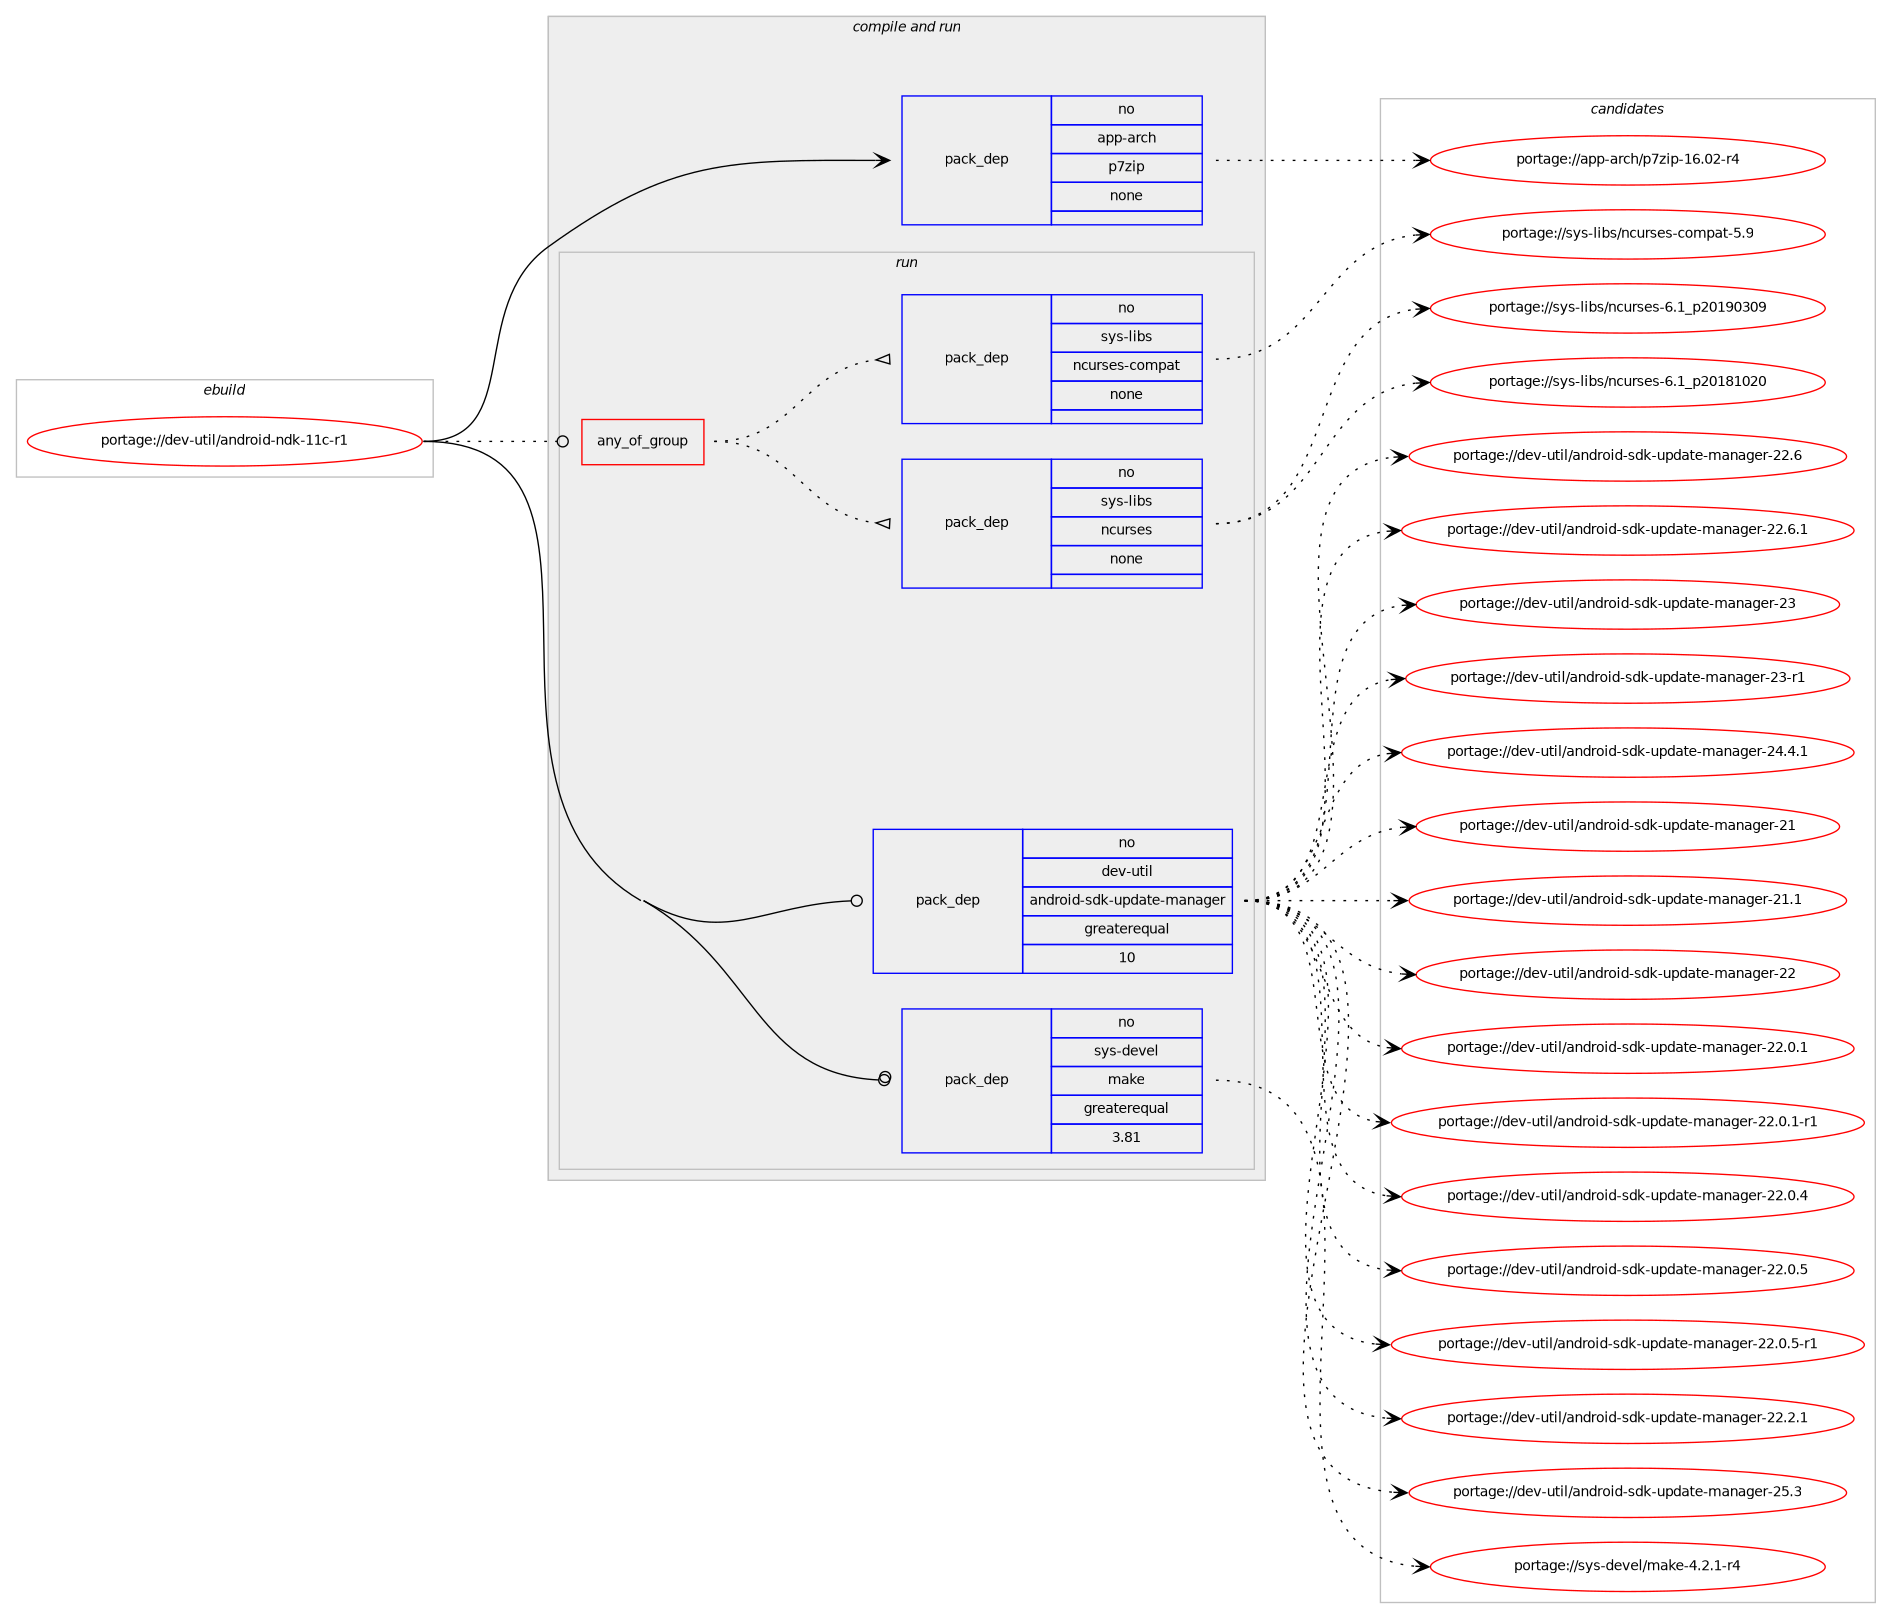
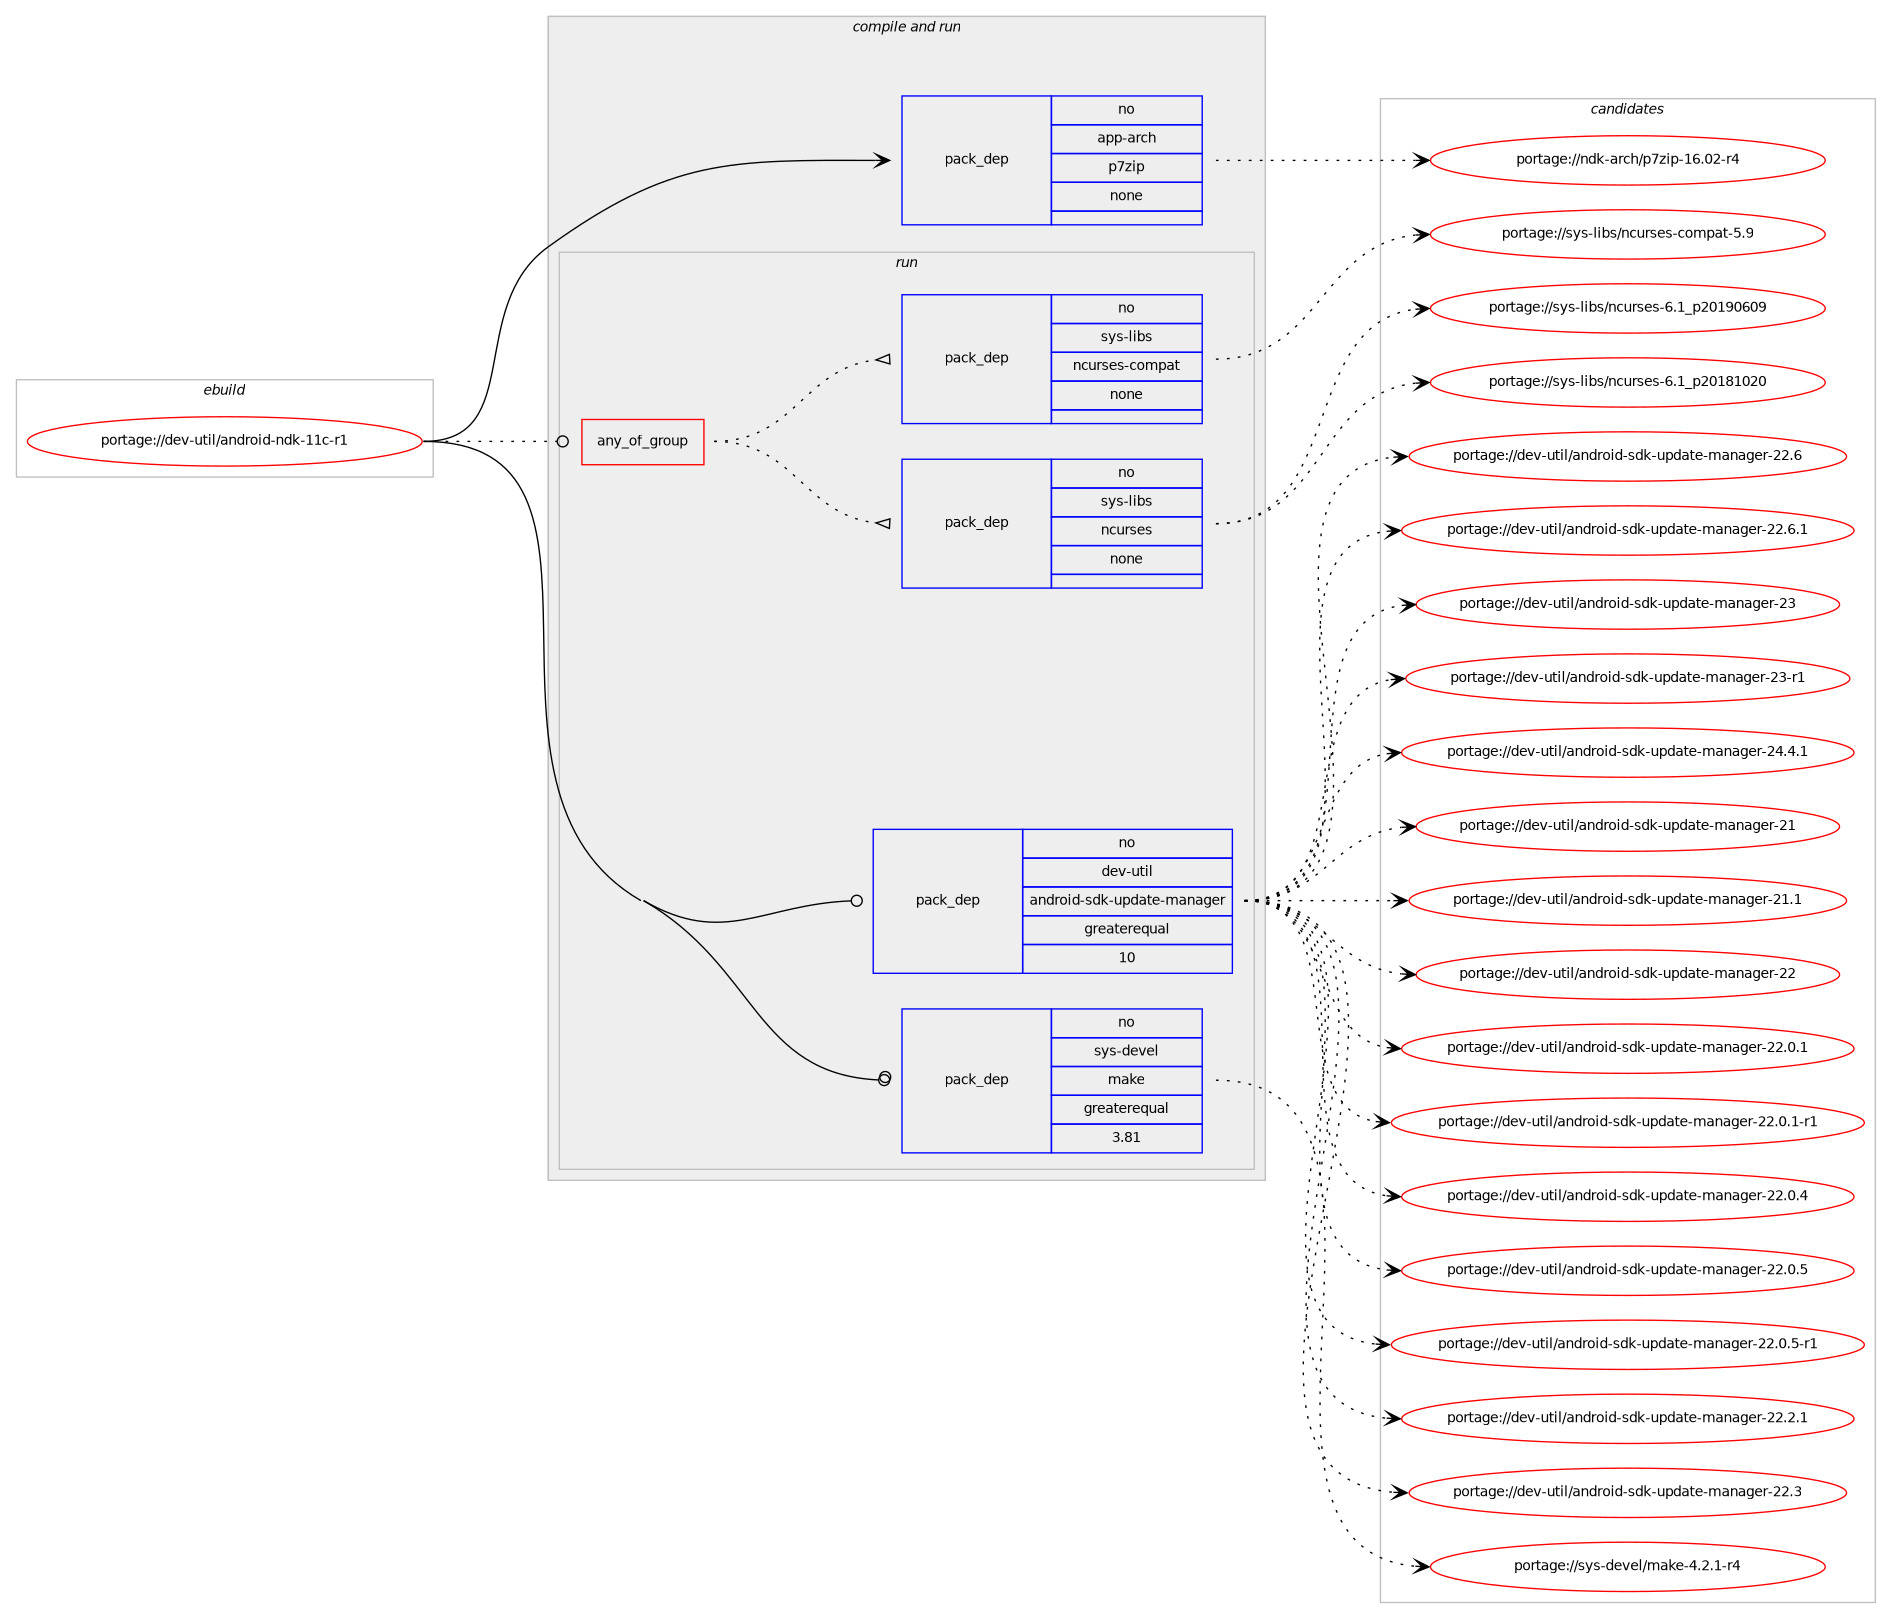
(1628, 160) -> (1628, 160)
(1628, 308) -> (1628, 308)
(1628, 1493) -> (1628, 1493)
